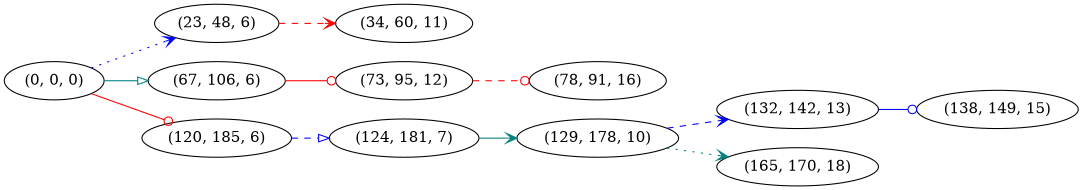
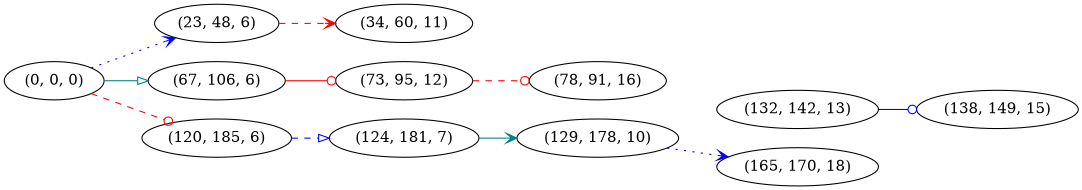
(128, 107) -> (128, 107)
(692, 125) -> none
(692, 152) -> (692, 152)
